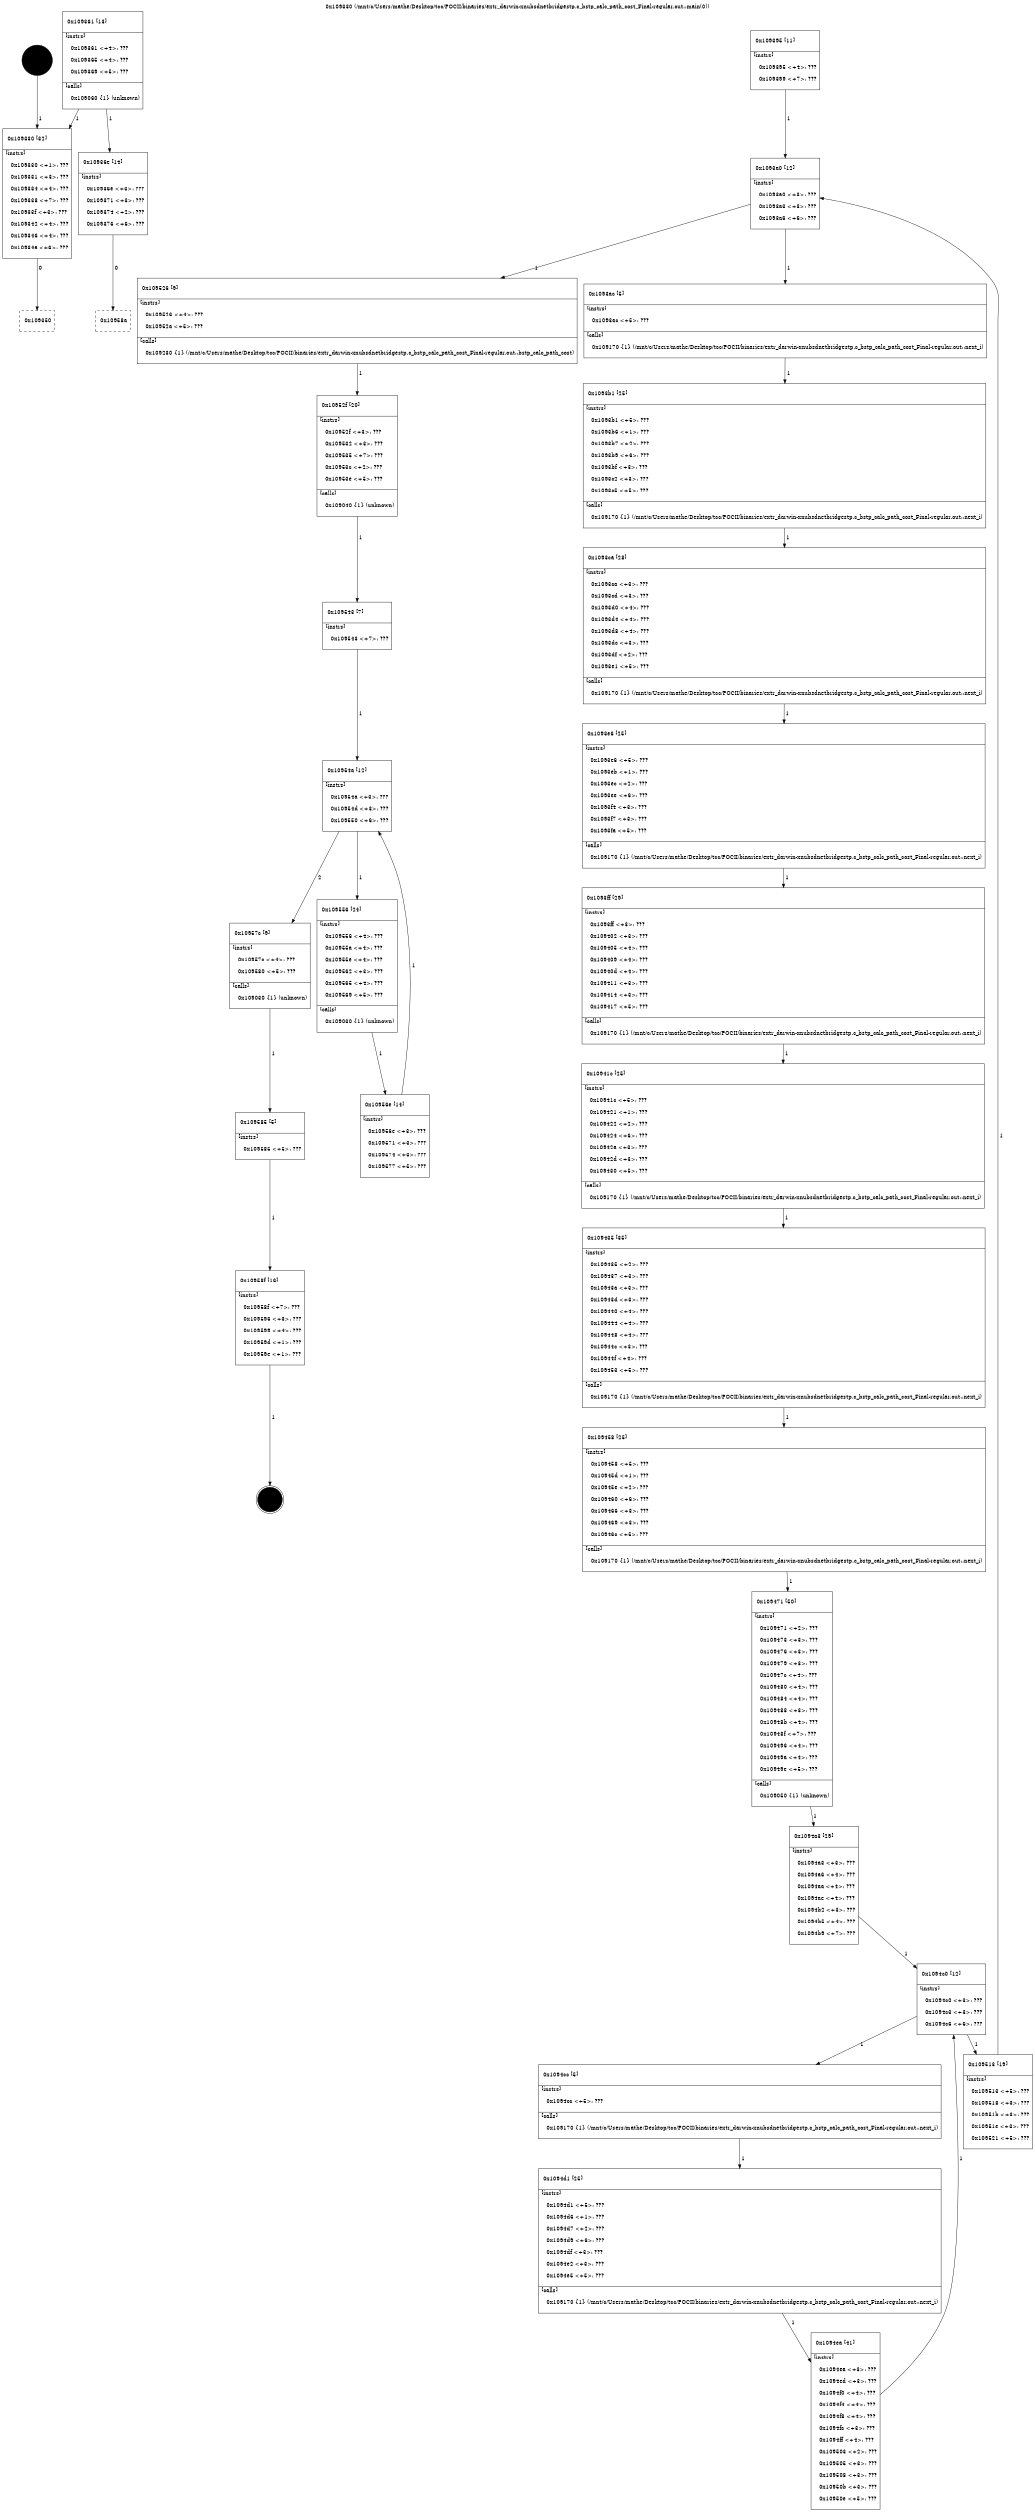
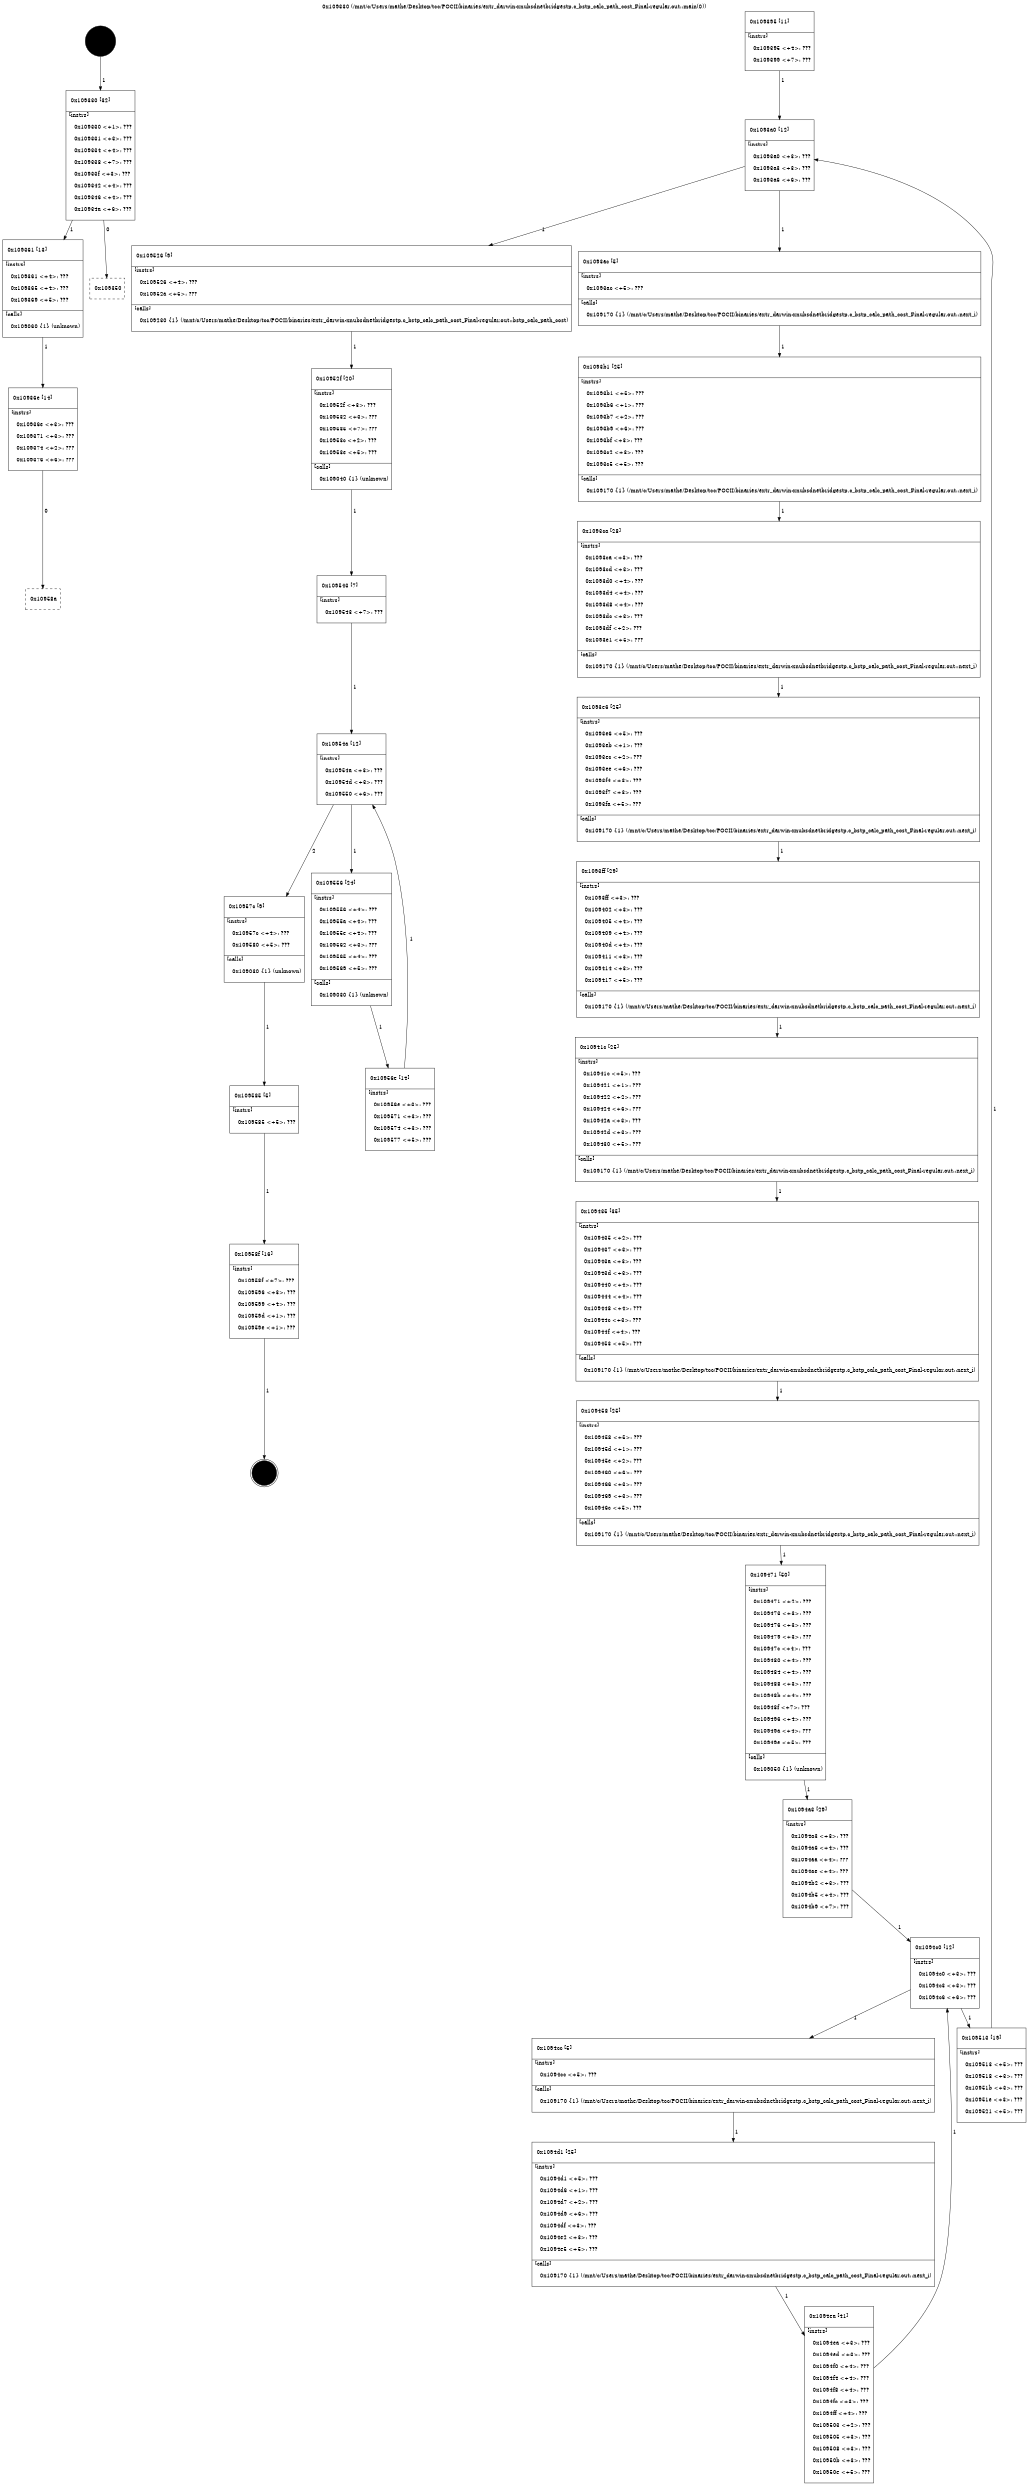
(75, 117) -> (69, 228)
